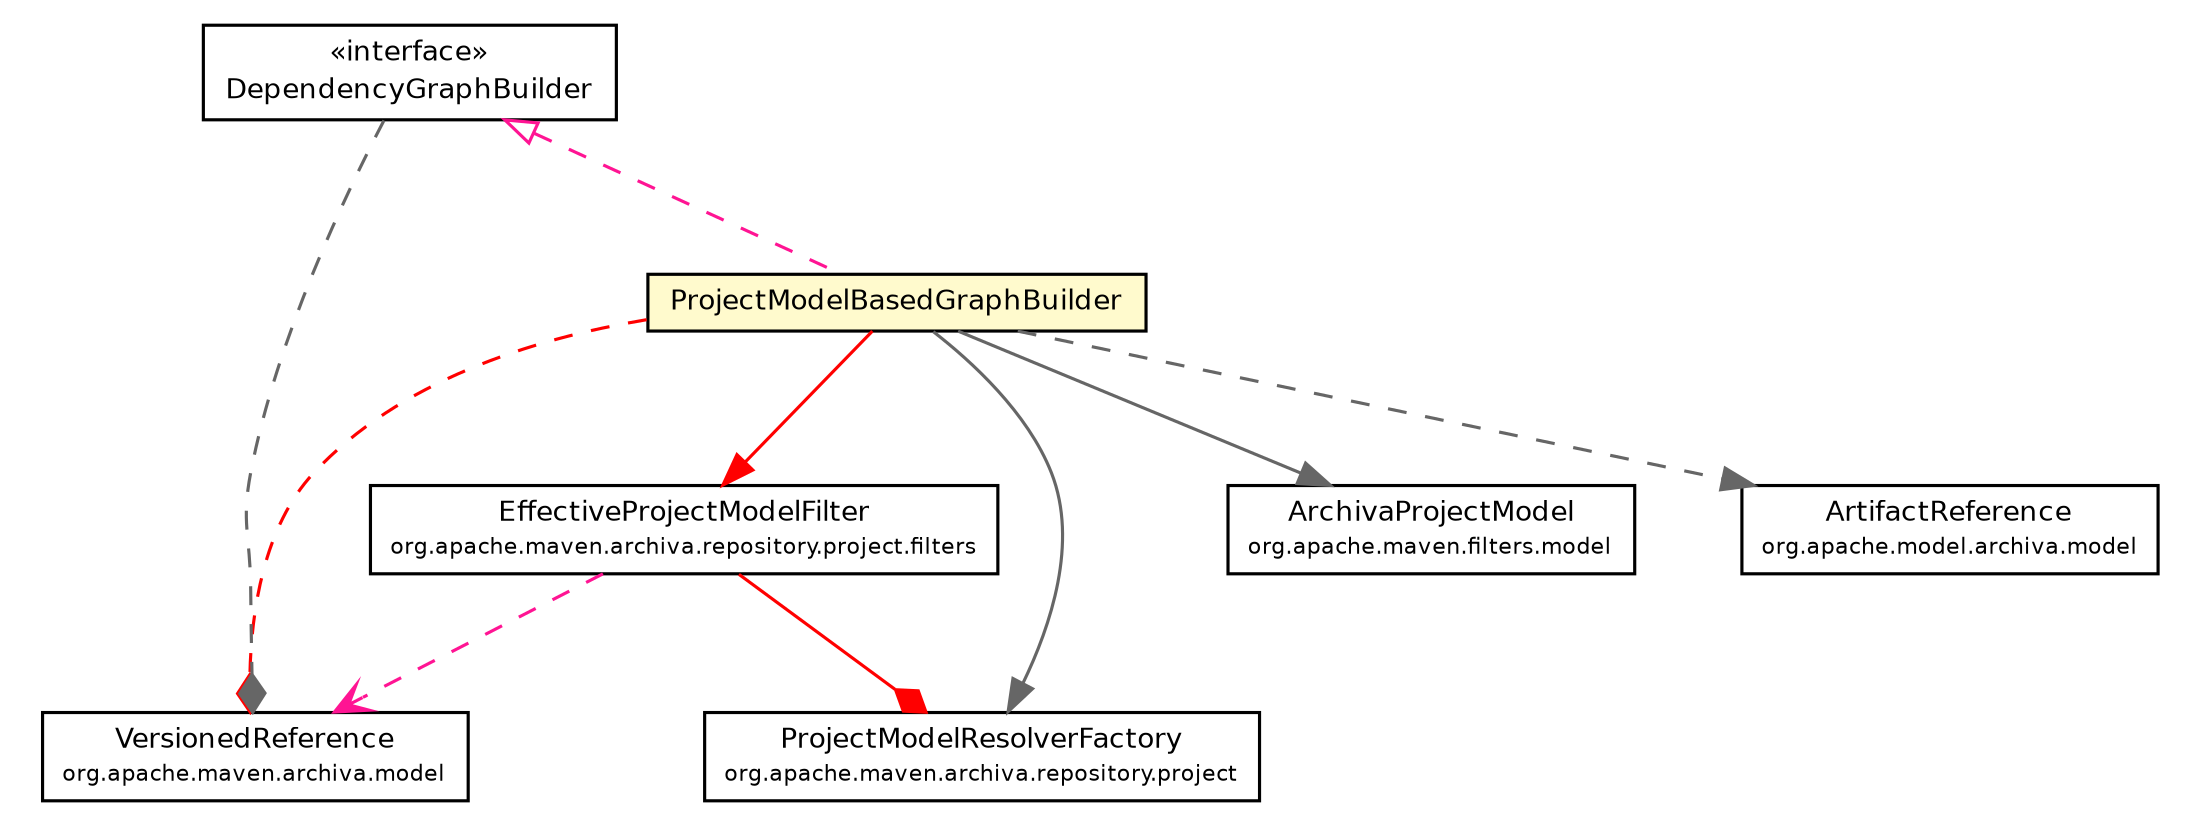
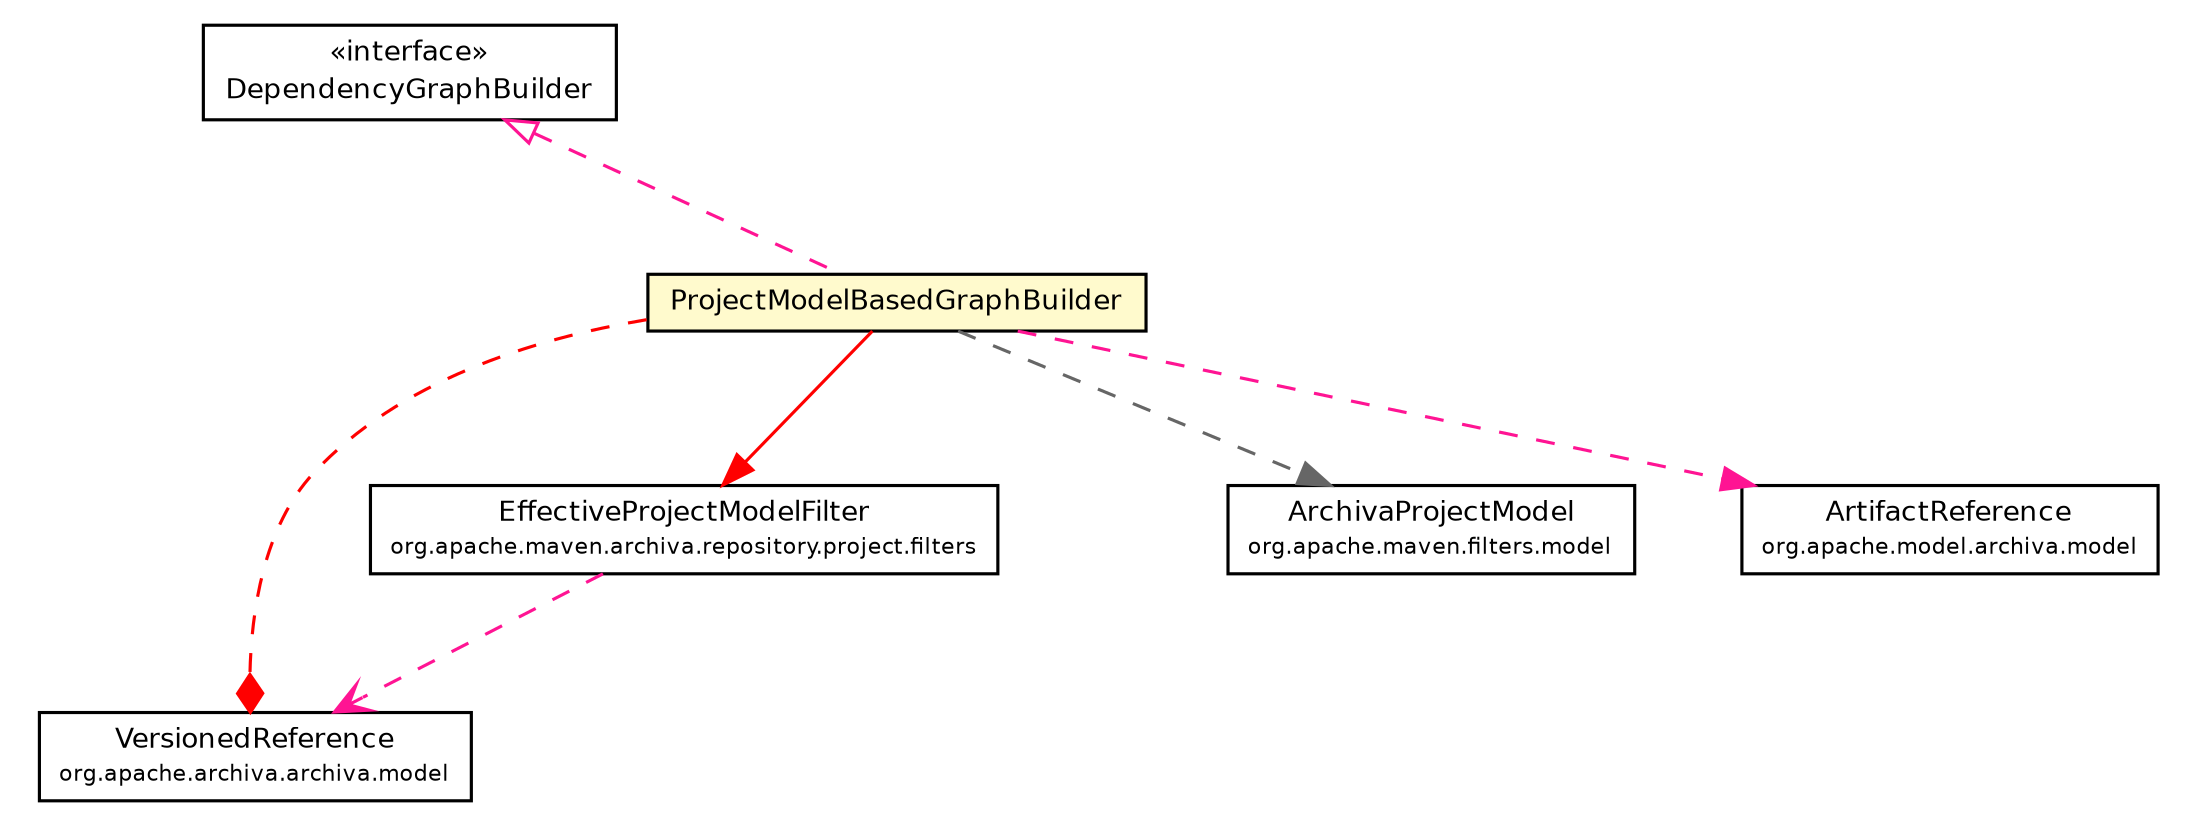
(272, 387) -> none
(1130, 402) -> (1130, 402)
(1370, 405) -> (1370, 405)
(982, 757) -> none
(255, 774) -> (255, 774)
